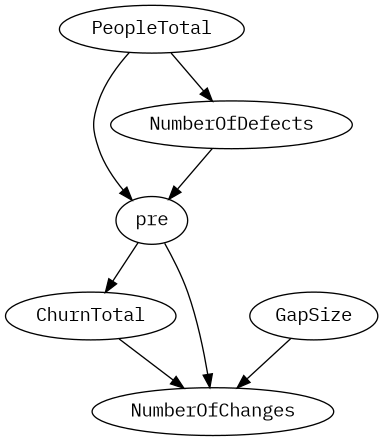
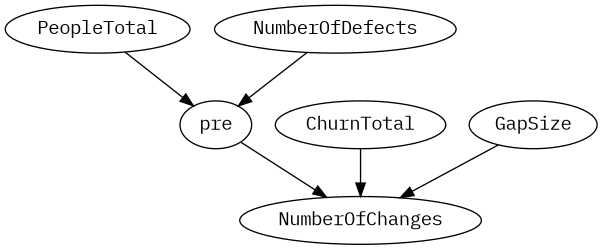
(187, 72) -> none
(125, 262) -> none
